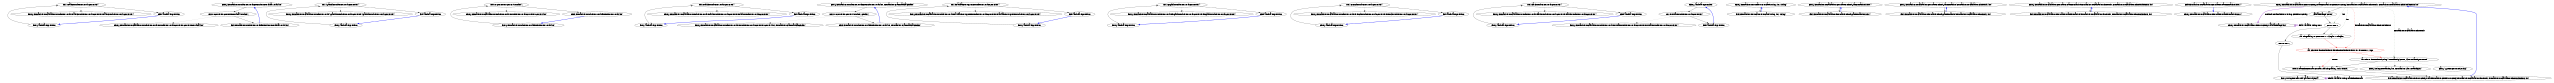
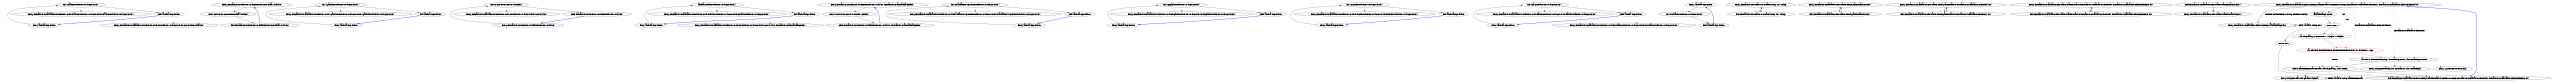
(717, 5) -> (717, 5)
